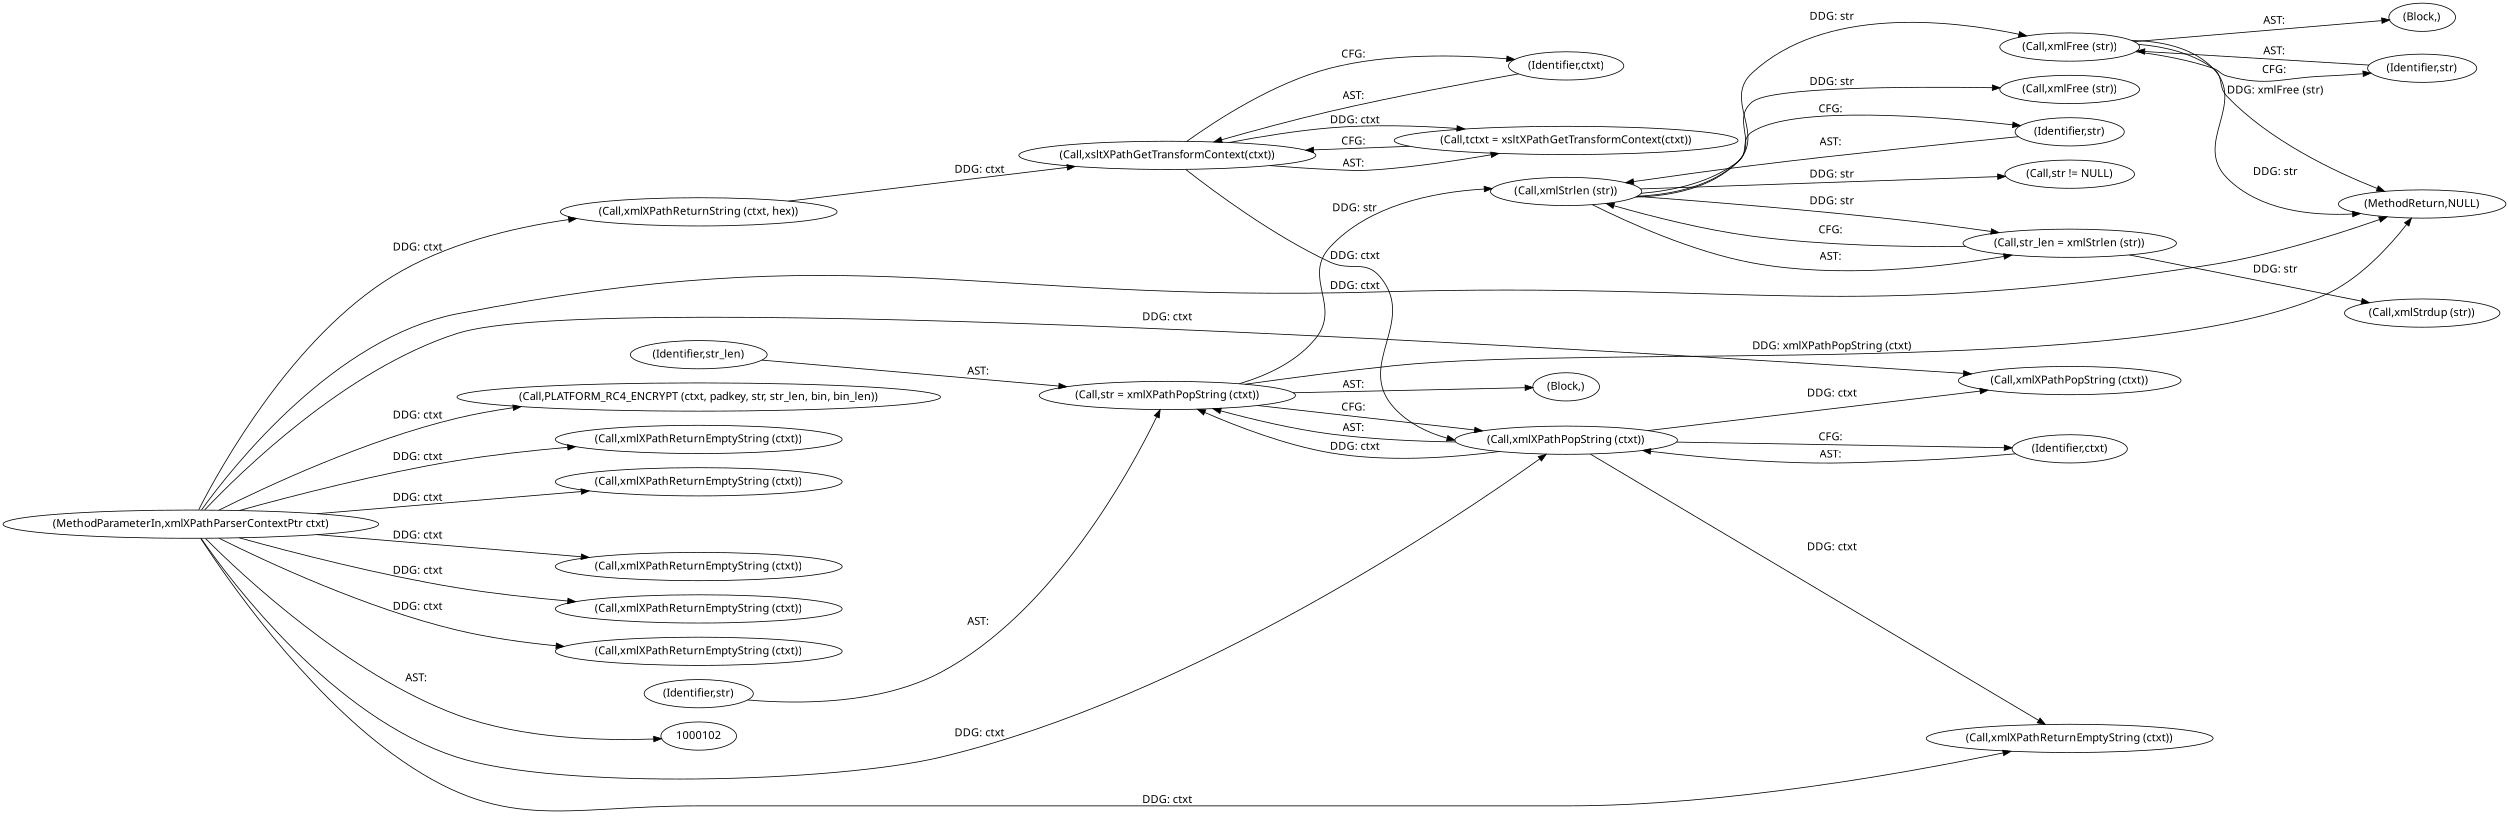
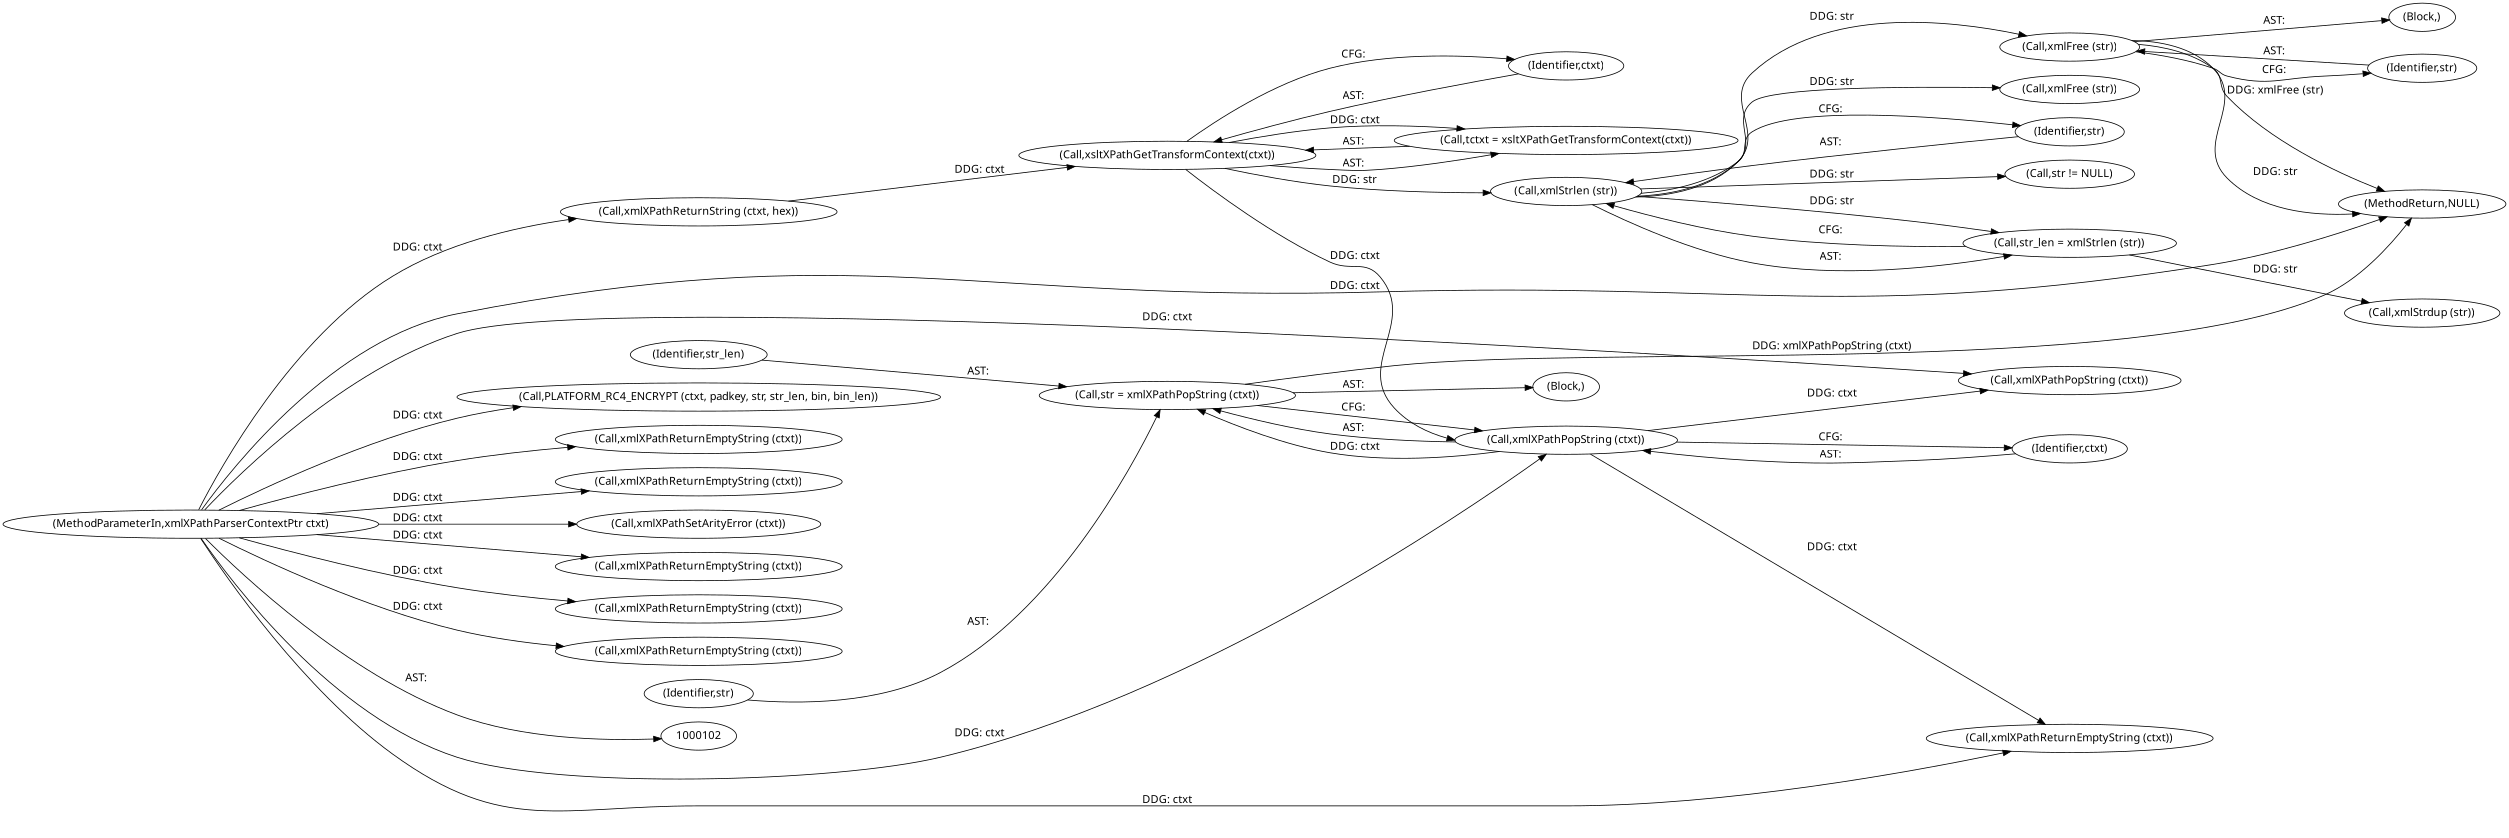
(1355, 142) -> (1355, 142)
(1330, 247) -> (1353, 188)
none -> (699, 524)
